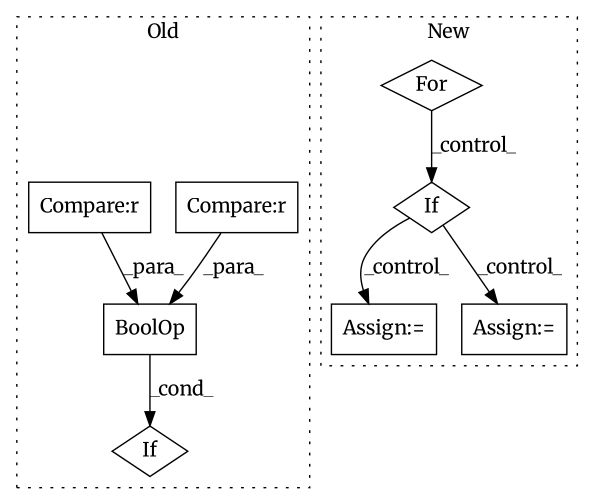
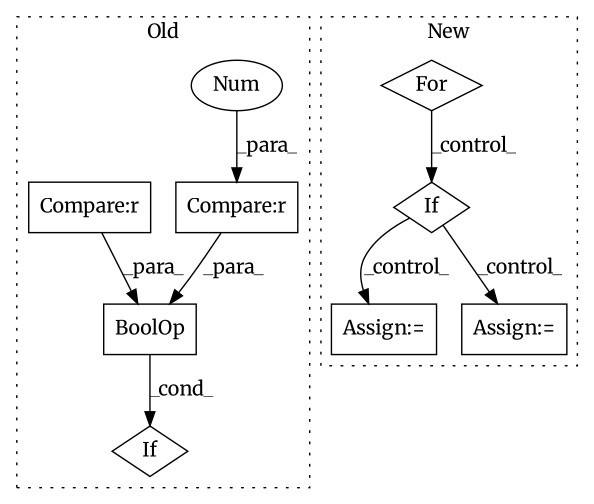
none -> (237, 85)
